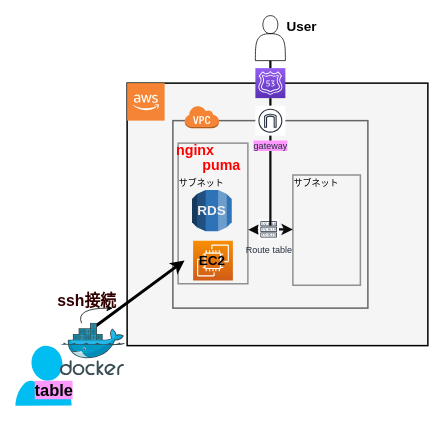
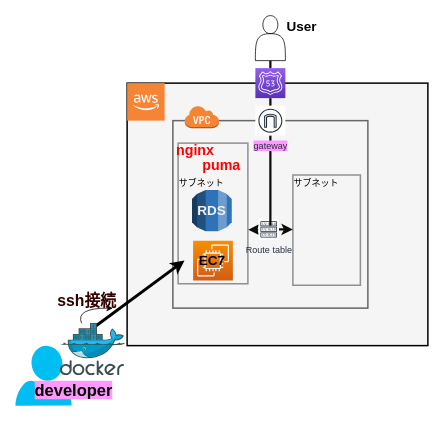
(212, 261) -> (212, 261)
(46, 390) -> (56, 390)
